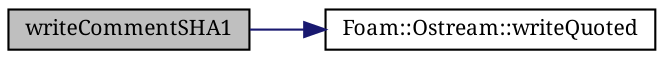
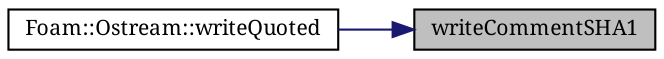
(277, 30) -> (365, 30)
